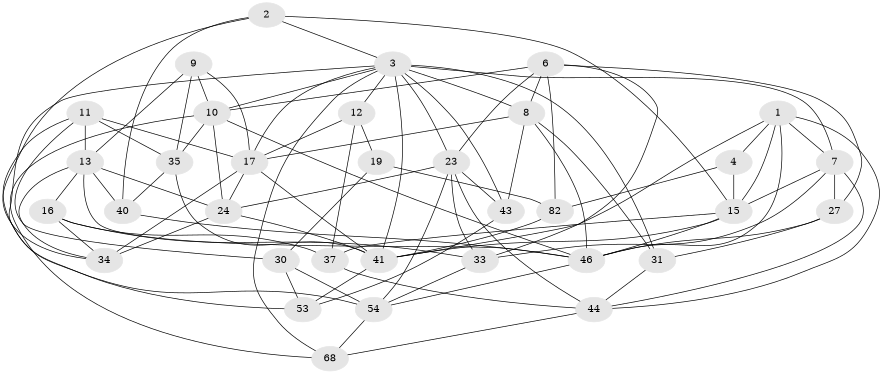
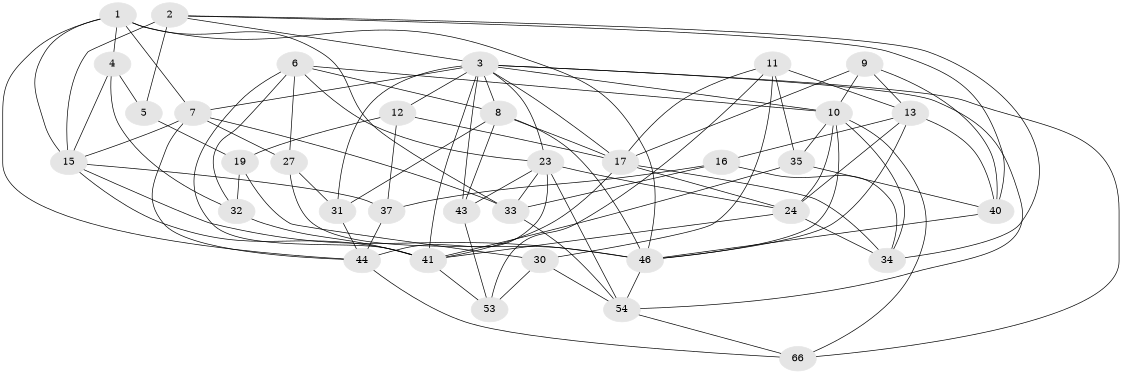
(184, 111) -> (972, 126)
none -> (144, 113)
(20, 205) -> (894, 179)
(555, 211) -> (237, 211)
(330, 359) -> (798, 359)
